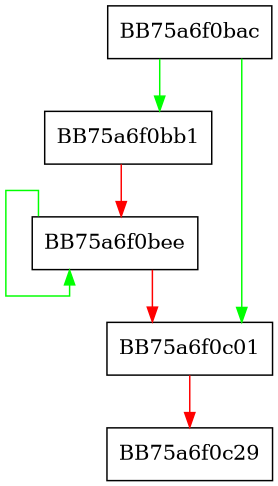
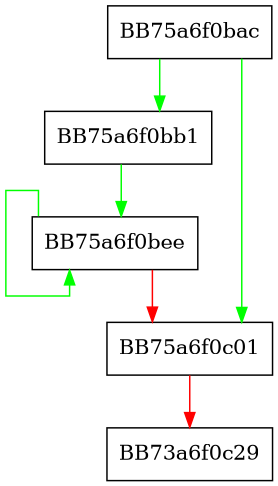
(121, 183) -> (121, 183)
(190, 454) -> (190, 454)
